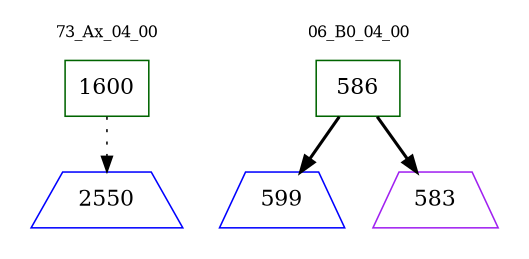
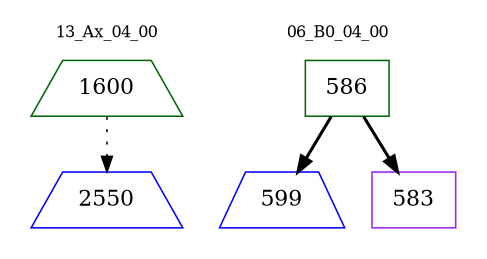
(107, 33) -> (107, 33)
(107, 88) -> (107, 88)
(436, 200) -> (414, 200)
